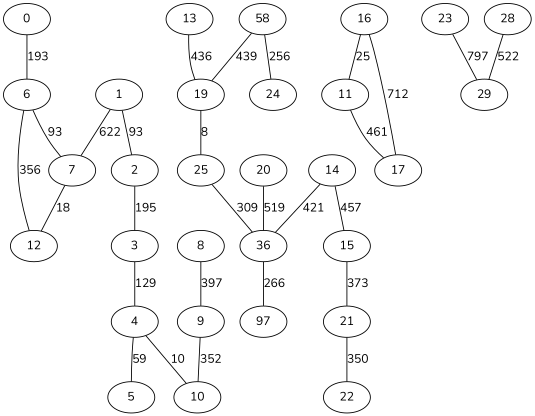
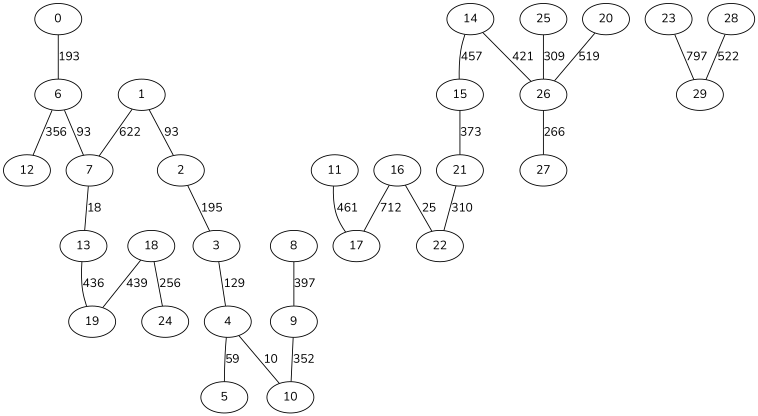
(263, 19) -> (151, 246)
(355, 57) -> (419, 208)
(201, 133) -> none
(53, 208) -> (87, 208)
(263, 246) -> (543, 95)
(263, 322) -> (543, 170)
(358, 360) -> (462, 208)
